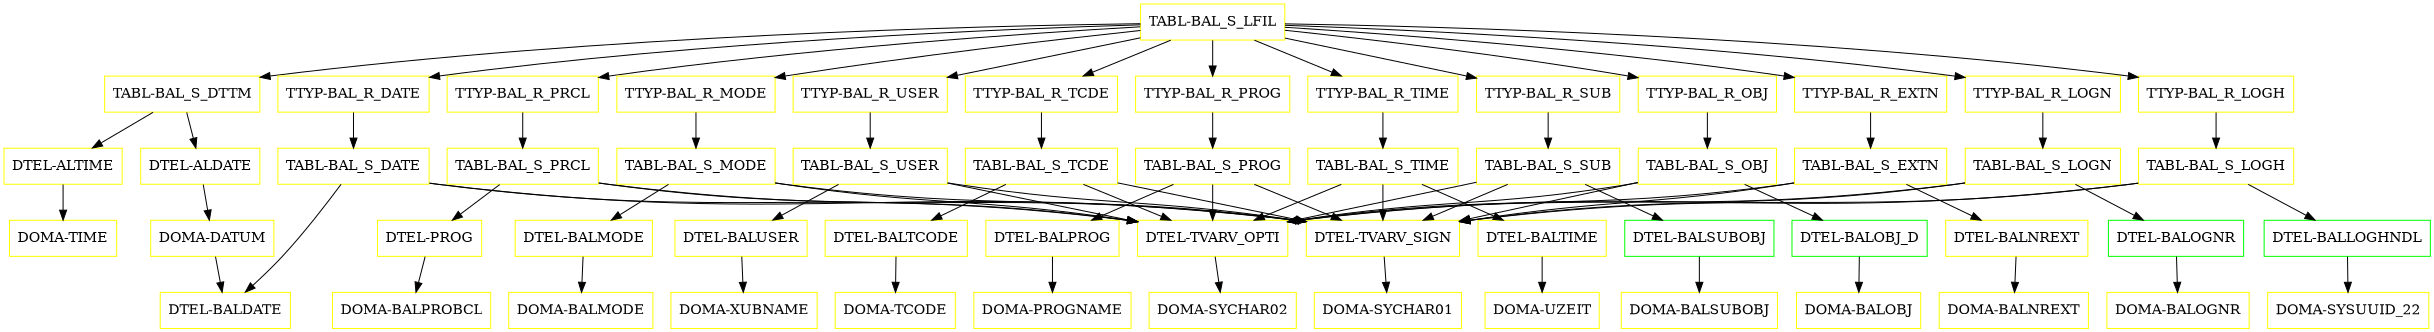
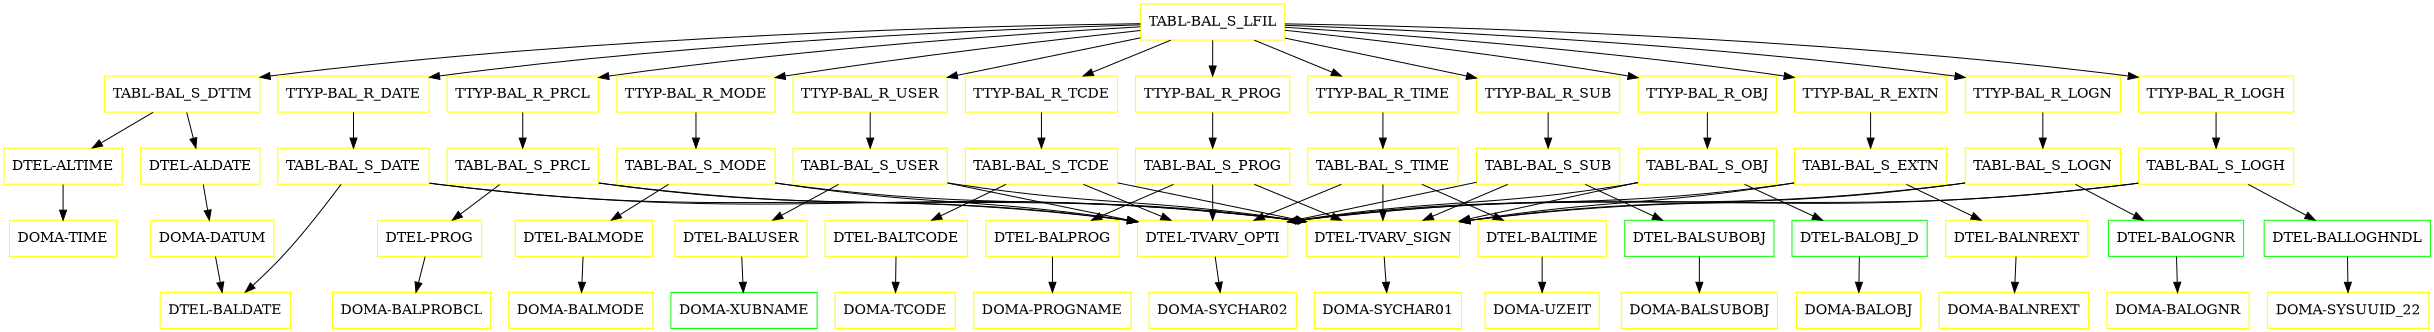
(744, 310) -> (744, 310)
